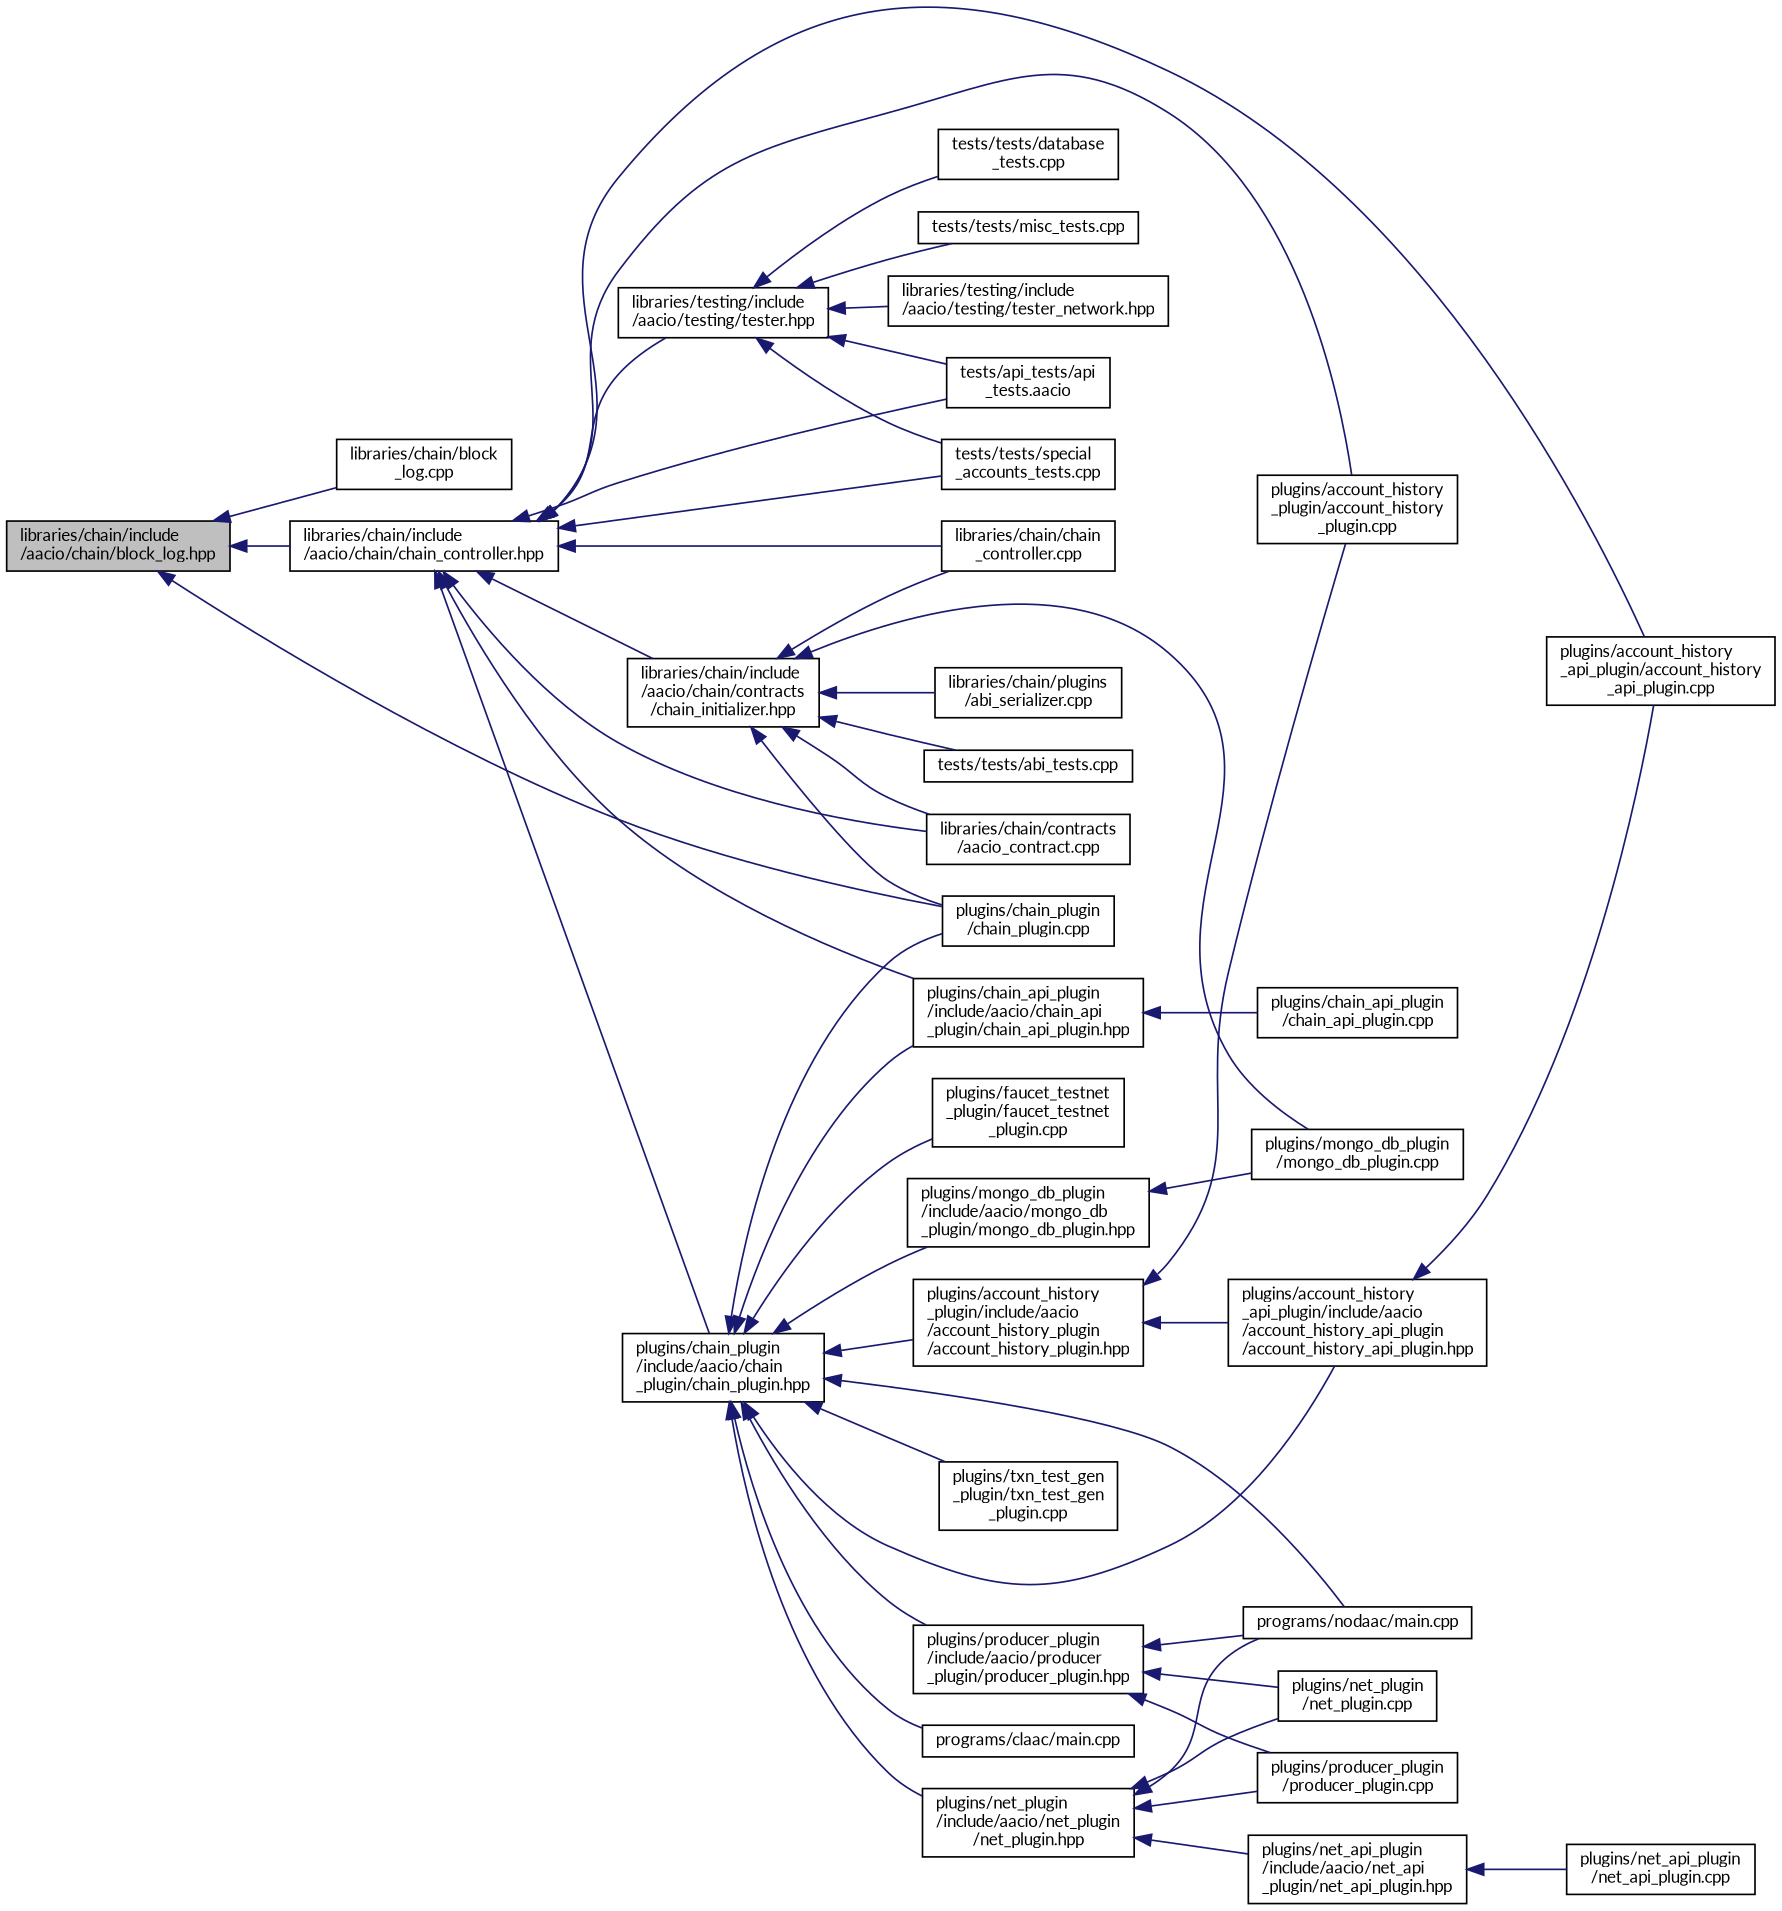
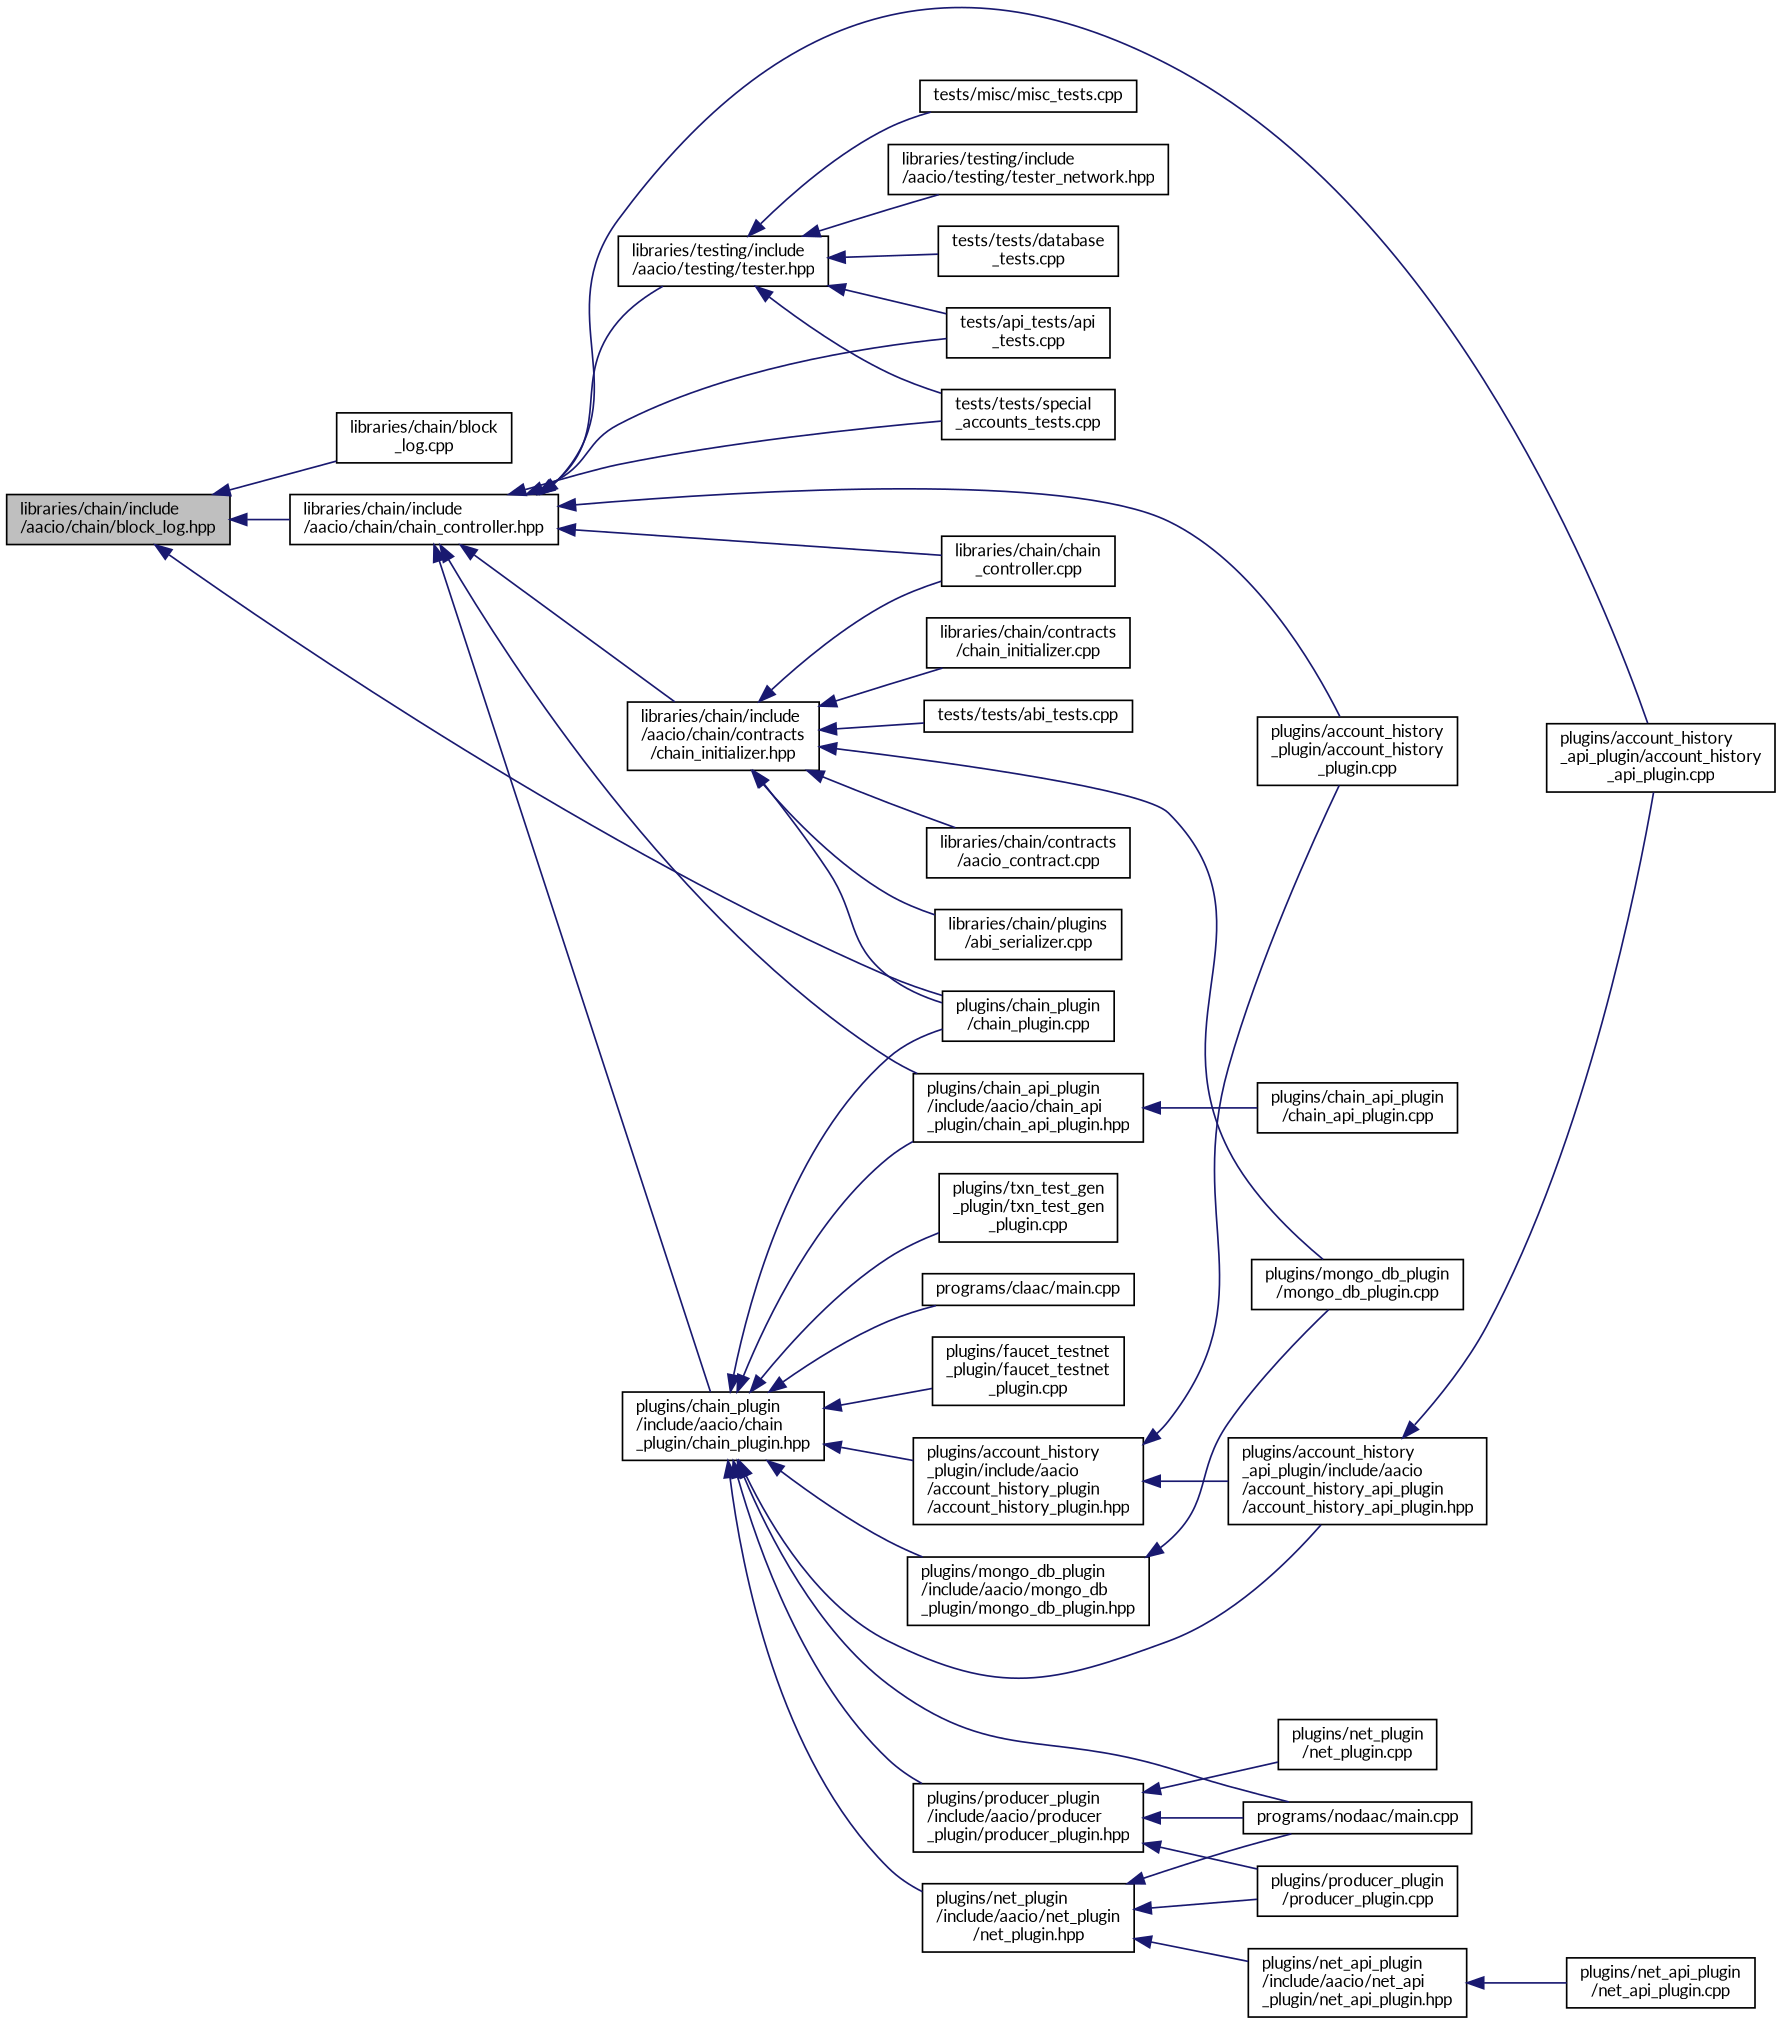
(1028, 228) -> (1028, 96)
(1028, 383) -> (1028, 333)
none -> (1028, 643)
(660, 763) -> none
(1211, 1747) -> none
